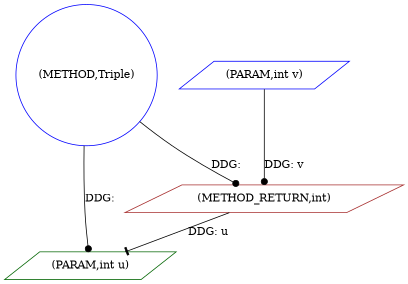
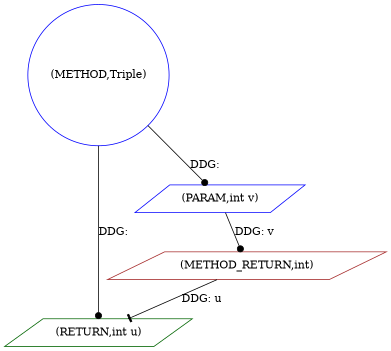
(185, 154) -> (175, 153)
(90, 266) -> (98, 333)
